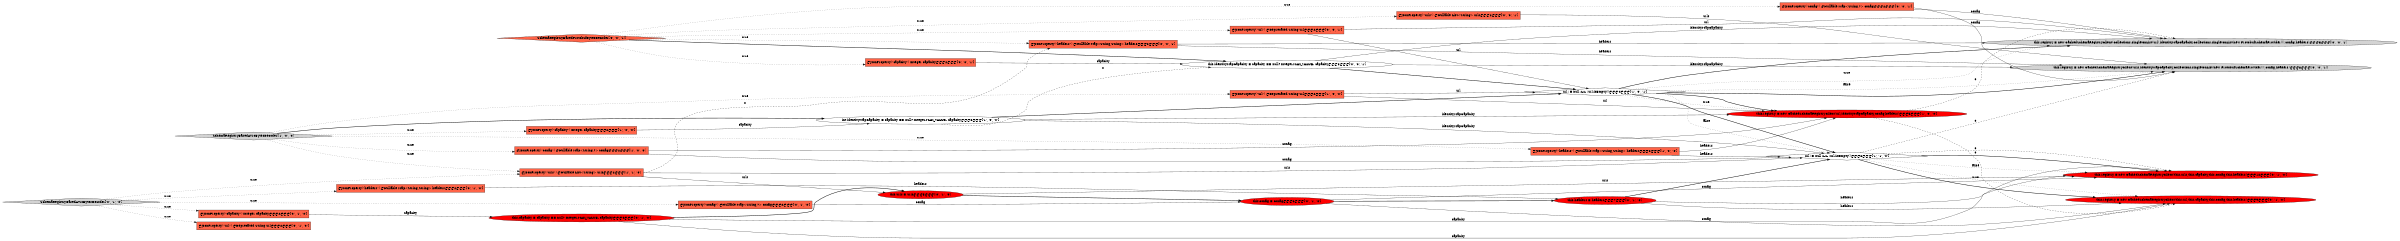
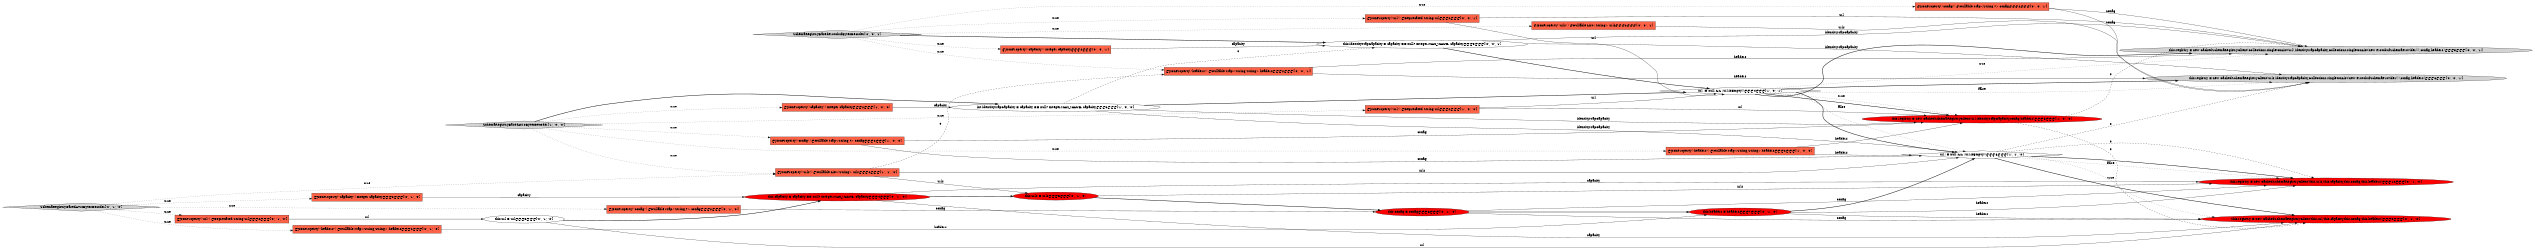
(582, 38) -> (837, 34)
none -> (524, 219)
